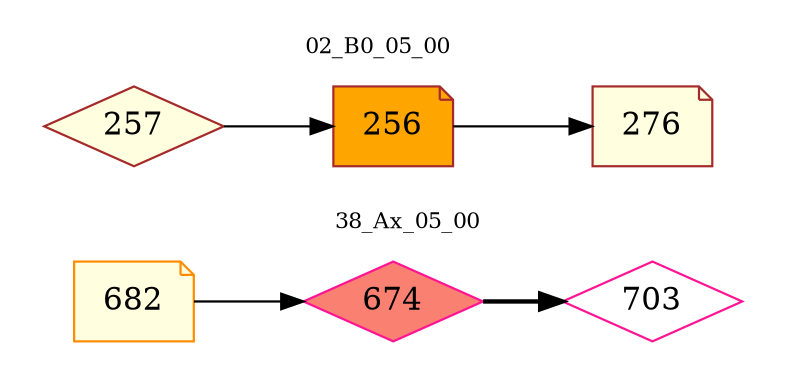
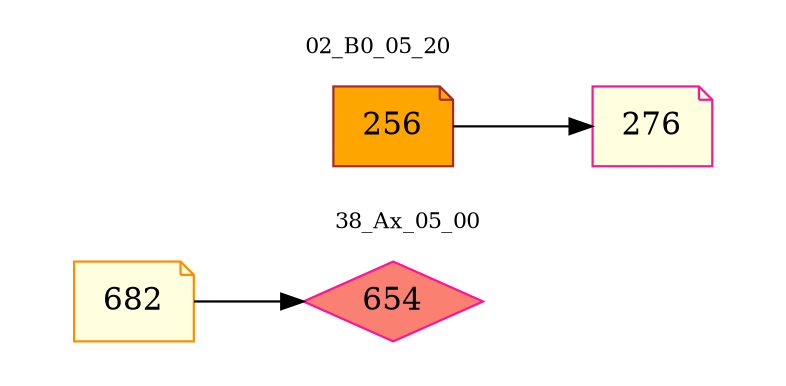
(378, 48) -> (378, 48)
(134, 126) -> none
(652, 126) -> (652, 126)
(393, 301) -> (393, 301)
(652, 301) -> none
